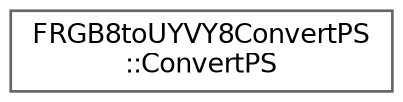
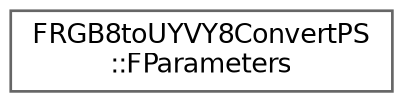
(202, 51) -> (202, 51)
